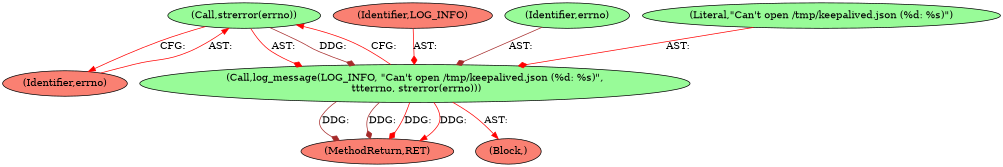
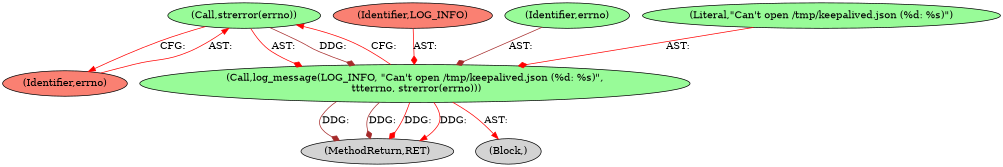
(377, 151) -> (377, 151)
(508, 151) -> (508, 151)
